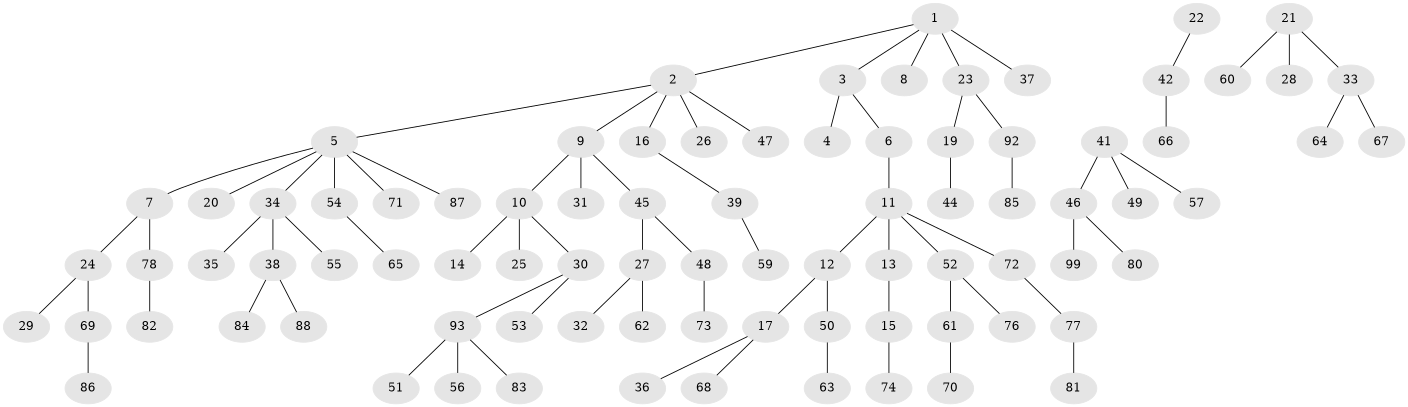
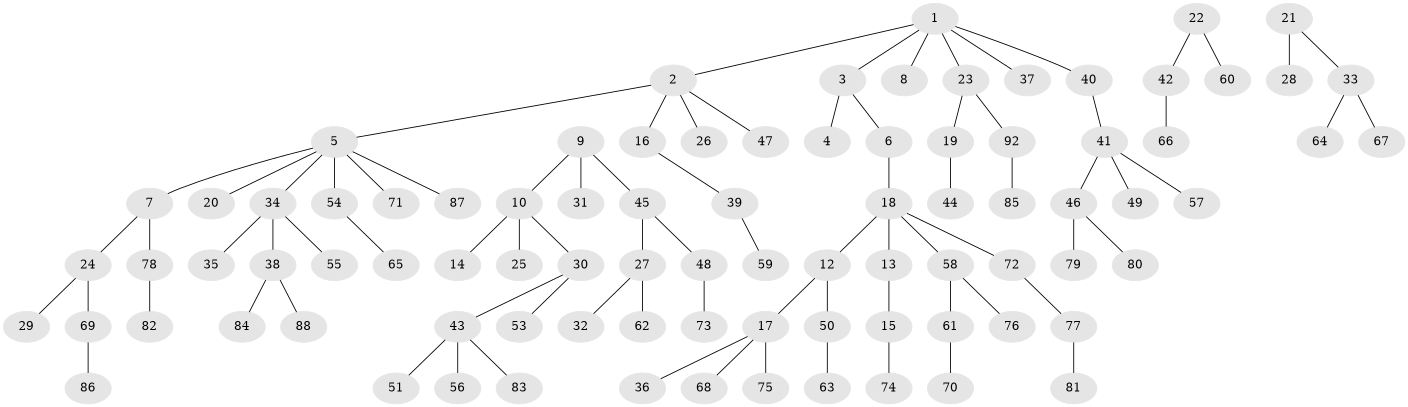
(1259, 50) -> (1212, 50)
none -> (1089, 80)
(627, 111) -> none
(889, 204) -> (889, 204)
(951, 265) -> (951, 265)
(1074, 265) -> (1074, 265)
(458, 327) -> (458, 327)
none -> (766, 388)
